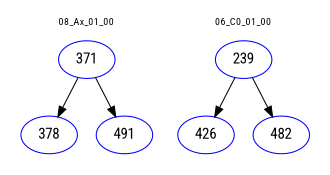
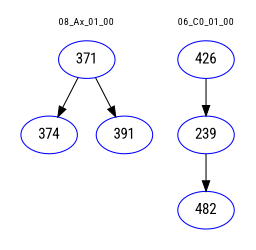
(227, 93) -> (206, 92)
(49, 135) -> (49, 135)
(124, 135) -> (124, 135)
